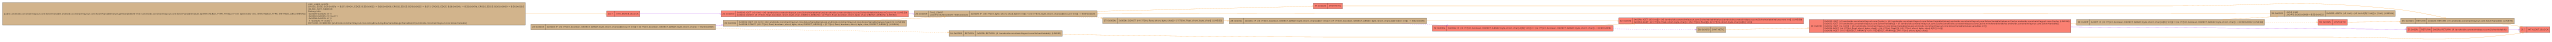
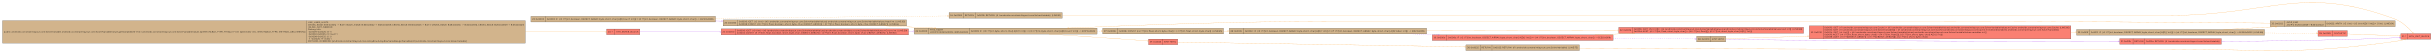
(2373, 22) -> (2373, 35)
(2238, 28) -> (1922, 41)
